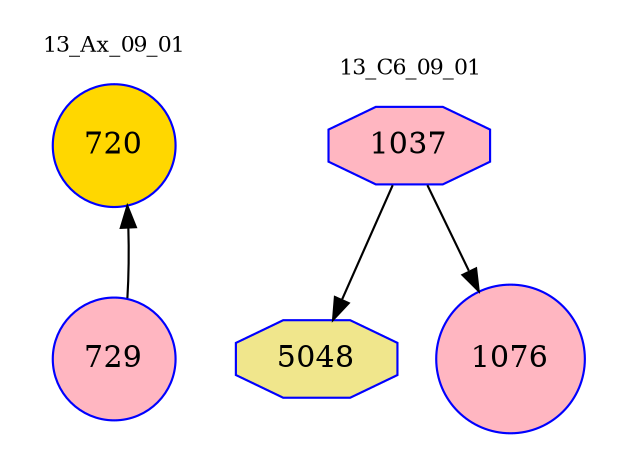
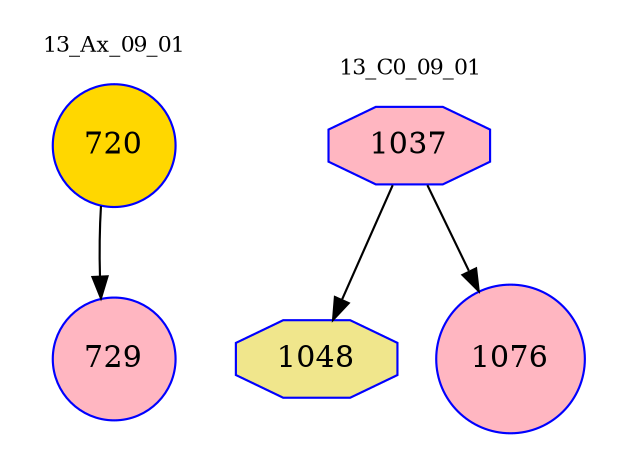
(410, 69) -> (410, 69)
(129, 263) -> (100, 241)
(317, 359) -> (317, 359)
